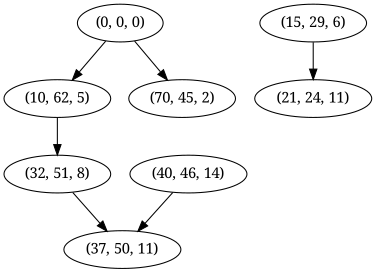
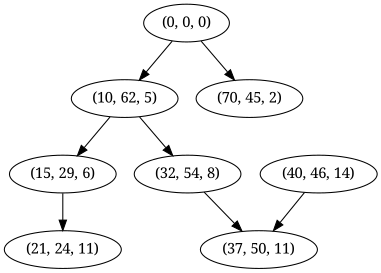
none -> (97, 132)
(57, 174) -> (188, 174)
